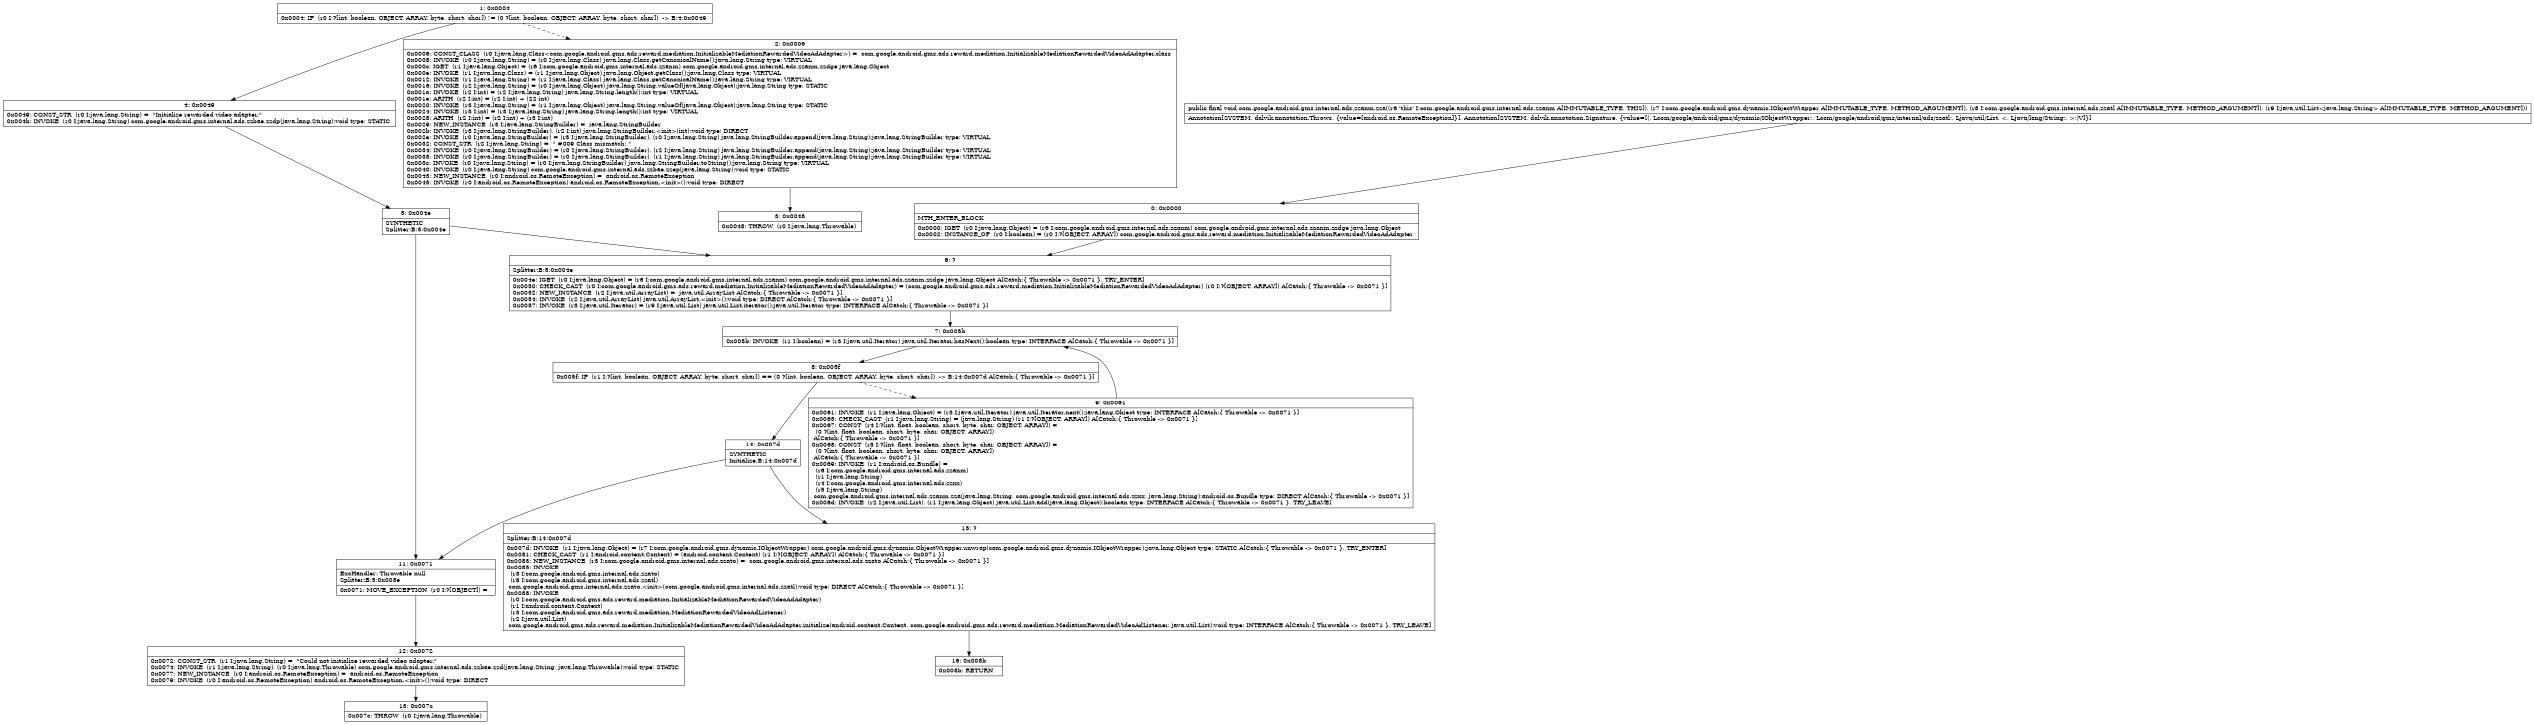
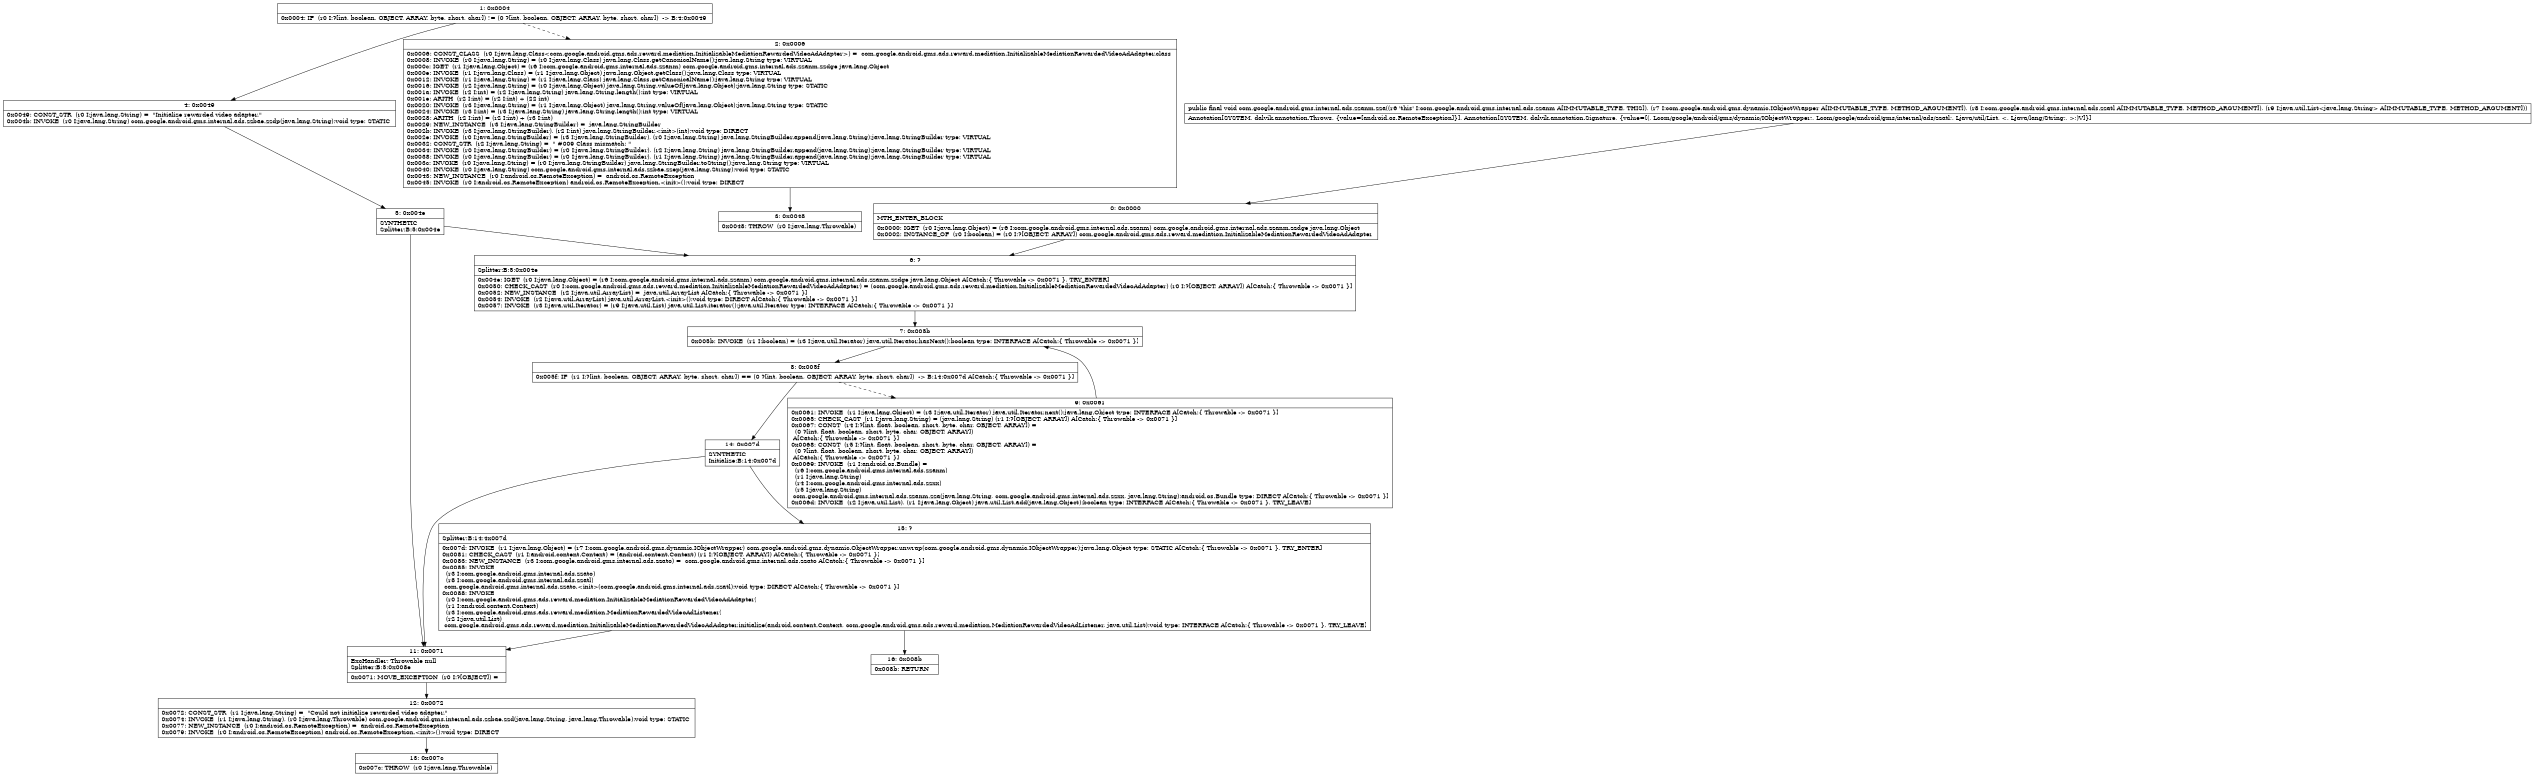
(539, 538) -> (475, 538)
none -> (561, 640)
